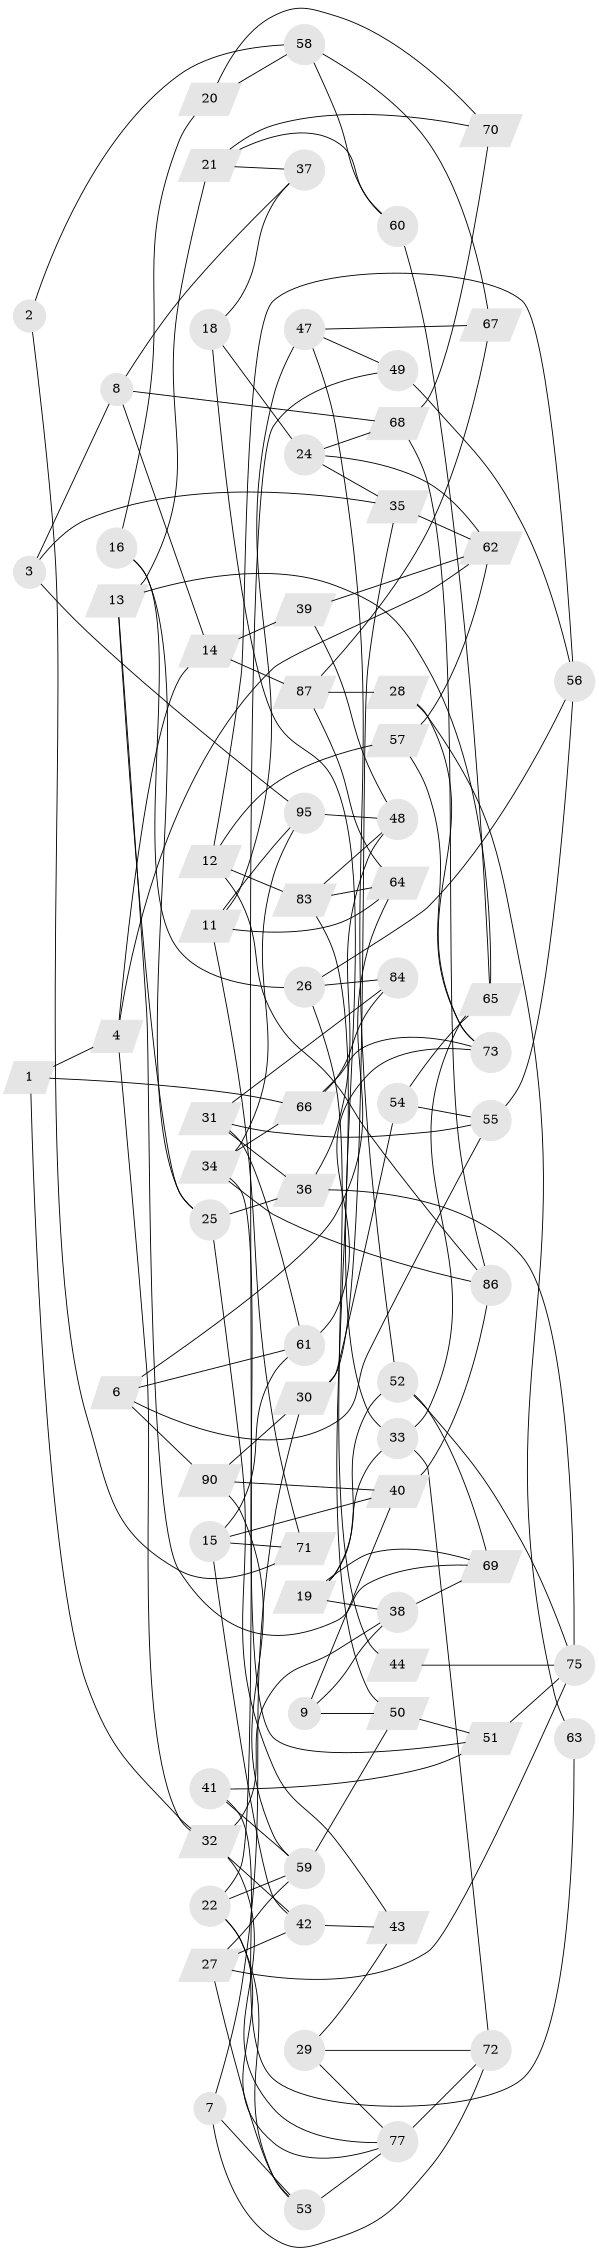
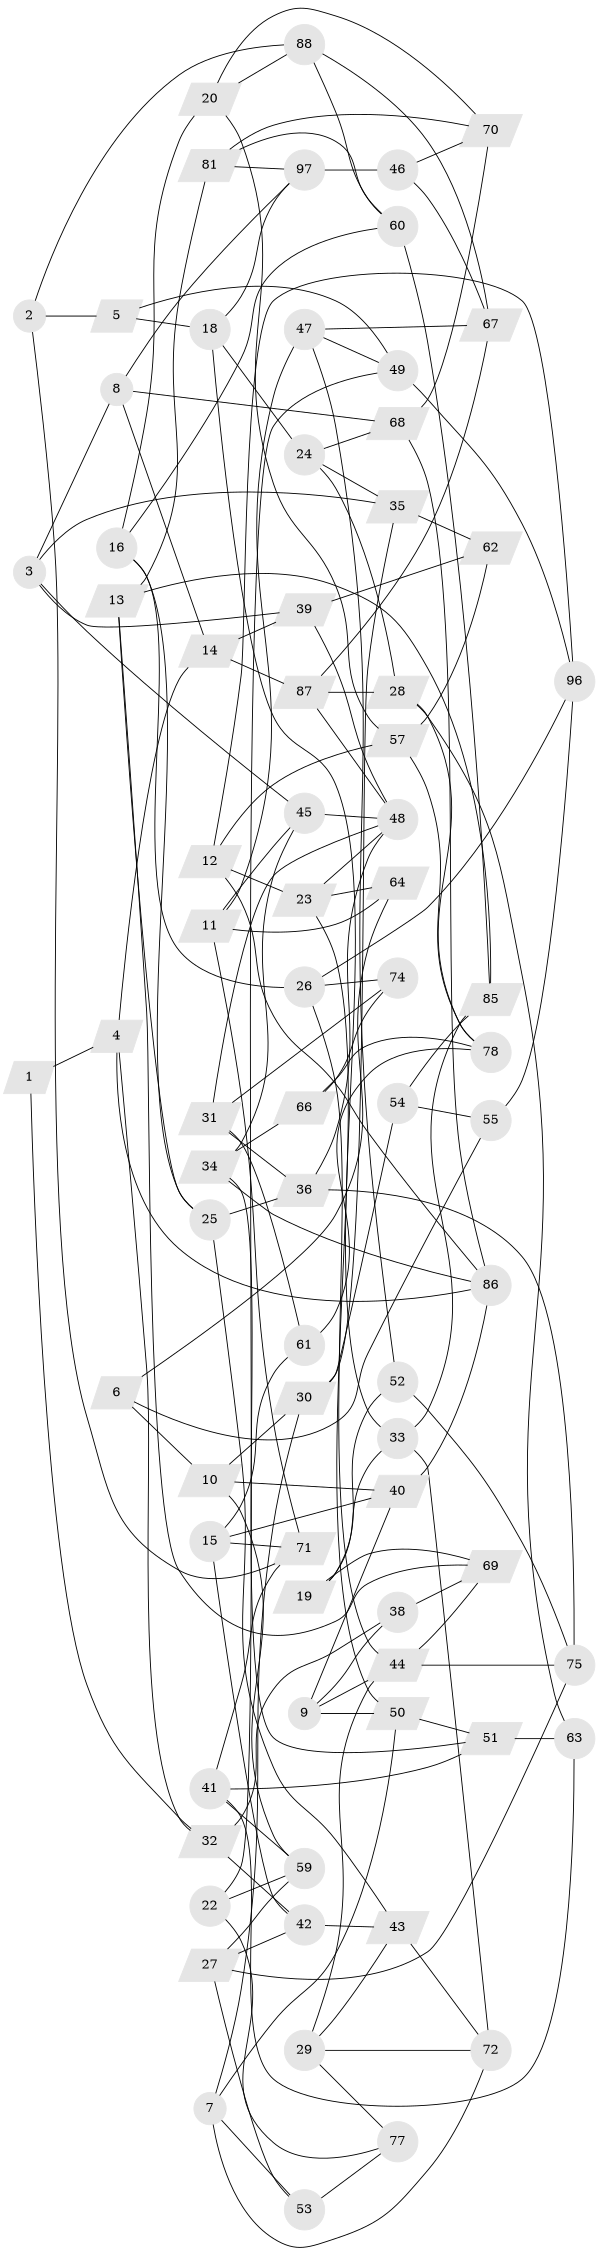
(305, 45) -> (305, 45)
(210, 166) -> (210, 166)
(305, 170) -> (305, 170)
none -> (398, 170)
none -> (117, 316)
none -> (241, 357)
none -> (260, 433)
(412, 475) -> (369, 568)
none -> (146, 626)
(575, 682) -> (575, 682)
(221, 734) -> (207, 1267)
(347, 789) -> (353, 758)
(305, 813) -> (305, 813)
(305, 900) -> (305, 900)
(398, 978) -> (398, 978)
(491, 1000) -> (491, 1000)
(491, 1052) -> (491, 1052)
(167, 1086) -> none
(327, 1137) -> (244, 947)
(212, 1369) -> none
(458, 1468) -> (451, 1615)
(210, 1481) -> (210, 1481)
(364, 1607) -> none
none -> (241, 1686)
none -> (344, 1693)
(535, 1700) -> (534, 1739)
(351, 1791) -> (346, 1932)
none -> (343, 1864)
(245, 2021) -> none
(256, 2066) -> none
(444, 2096) -> (444, 1989)
